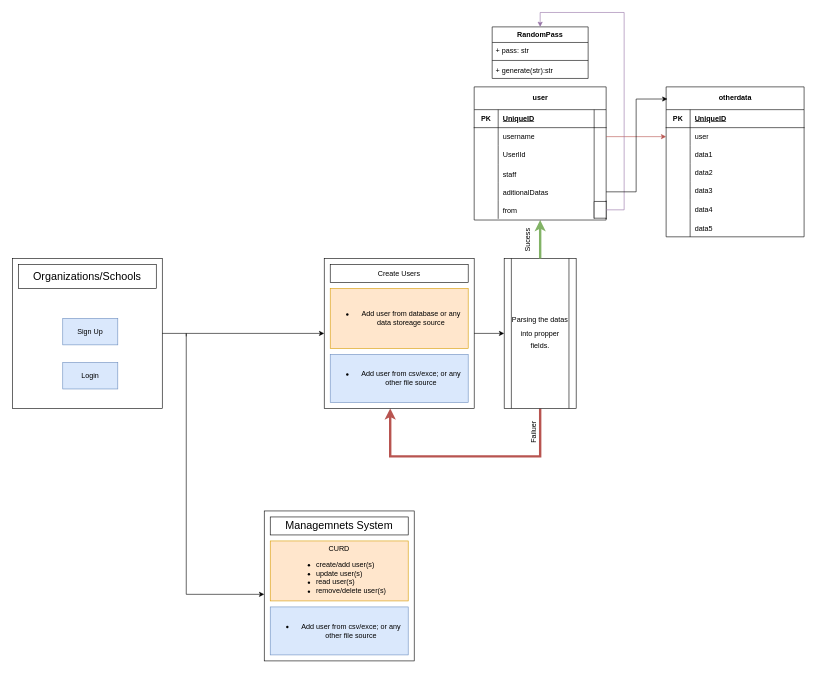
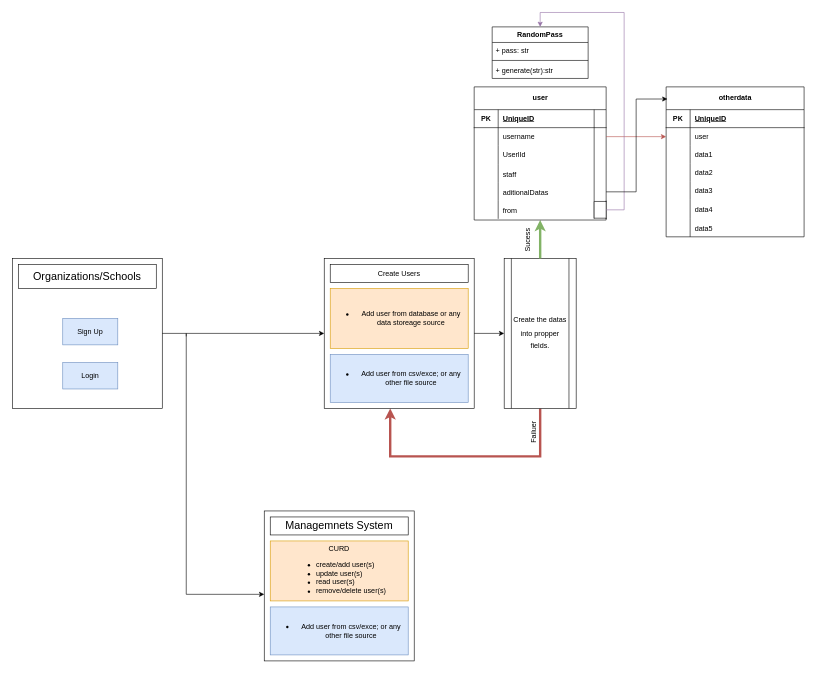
(540, 333) -> (540, 333)
